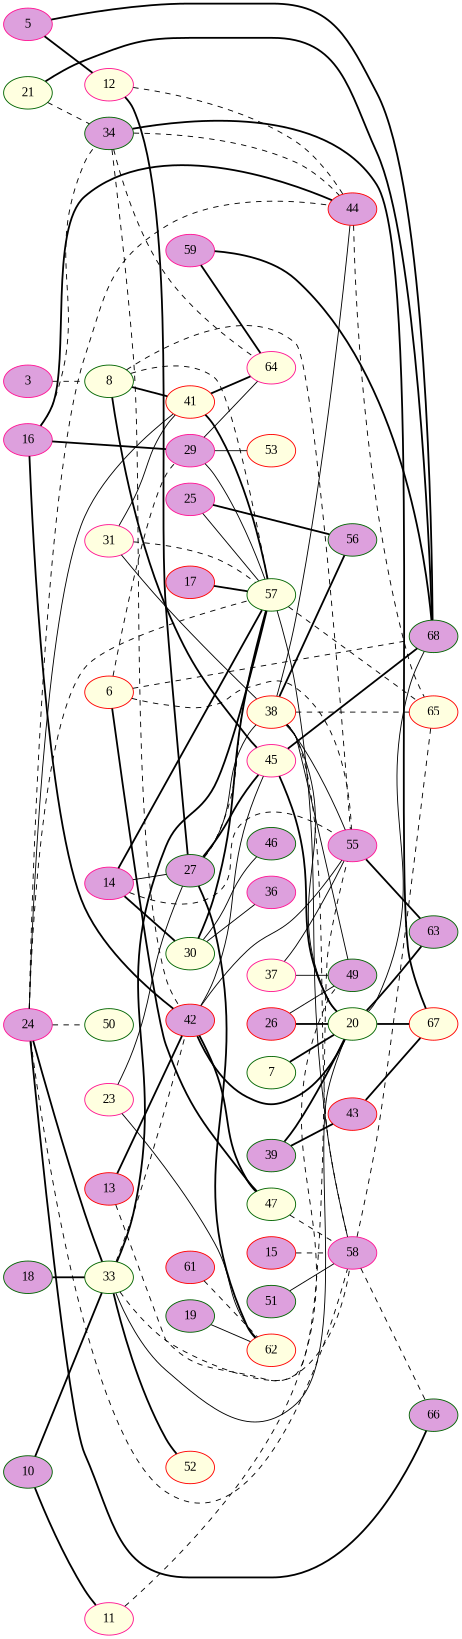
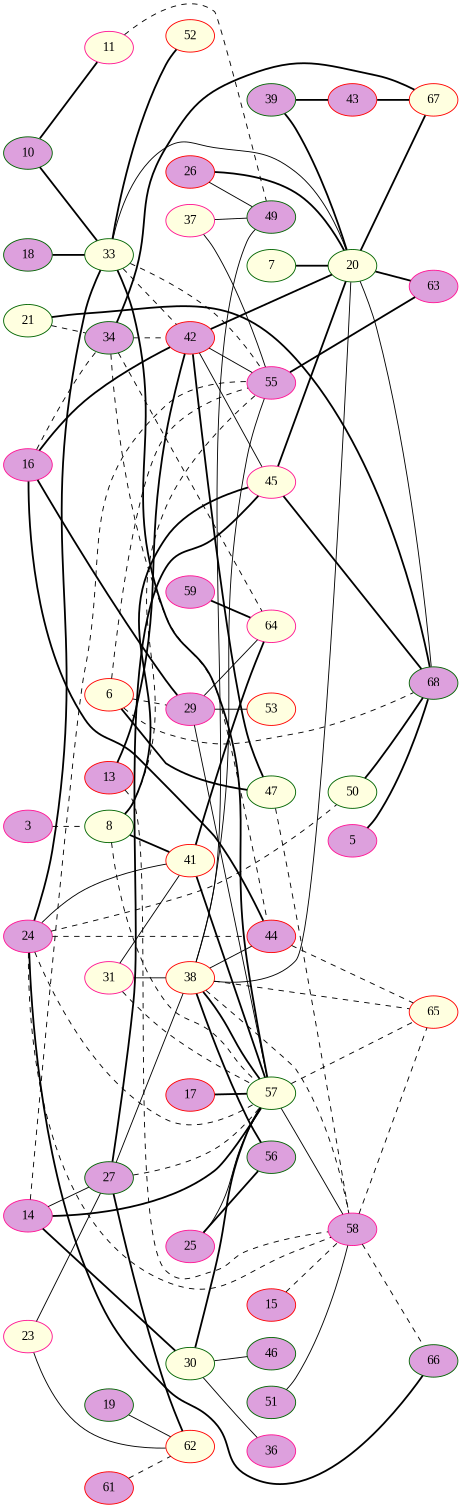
(109, 85) -> none
(376, 397) -> (395, 739)
(434, 932) -> (434, 286)
none -> (232, 1035)
